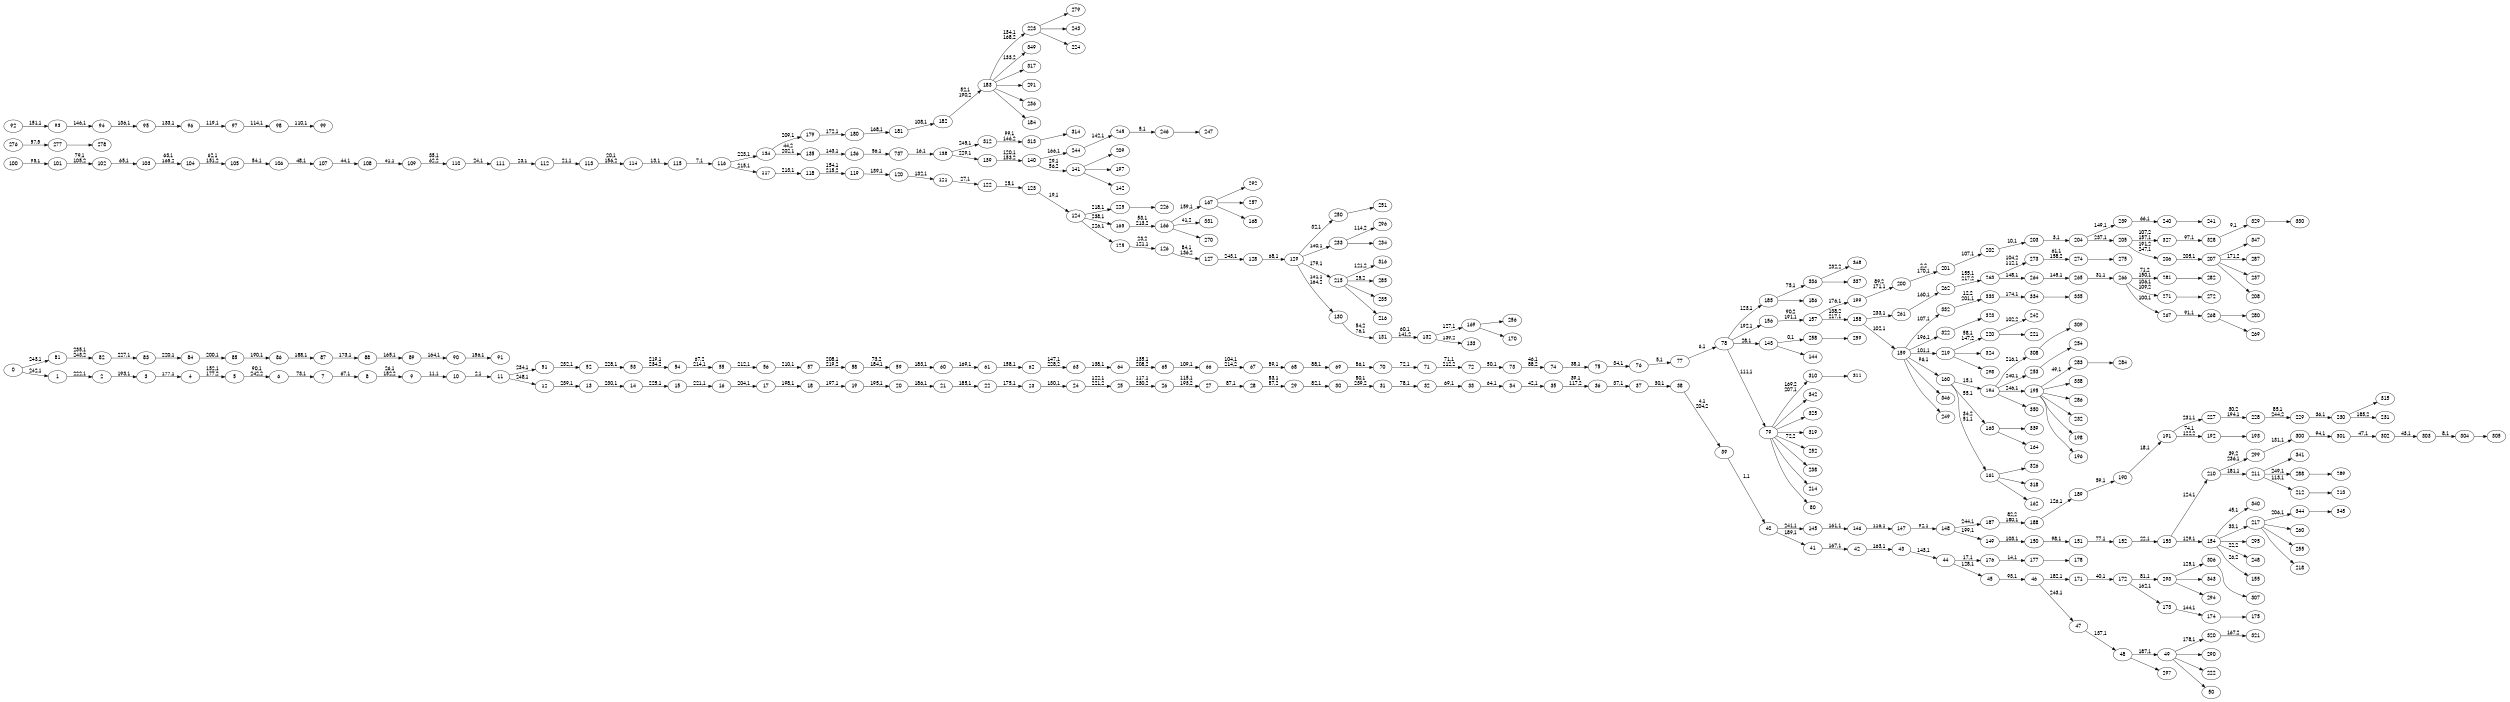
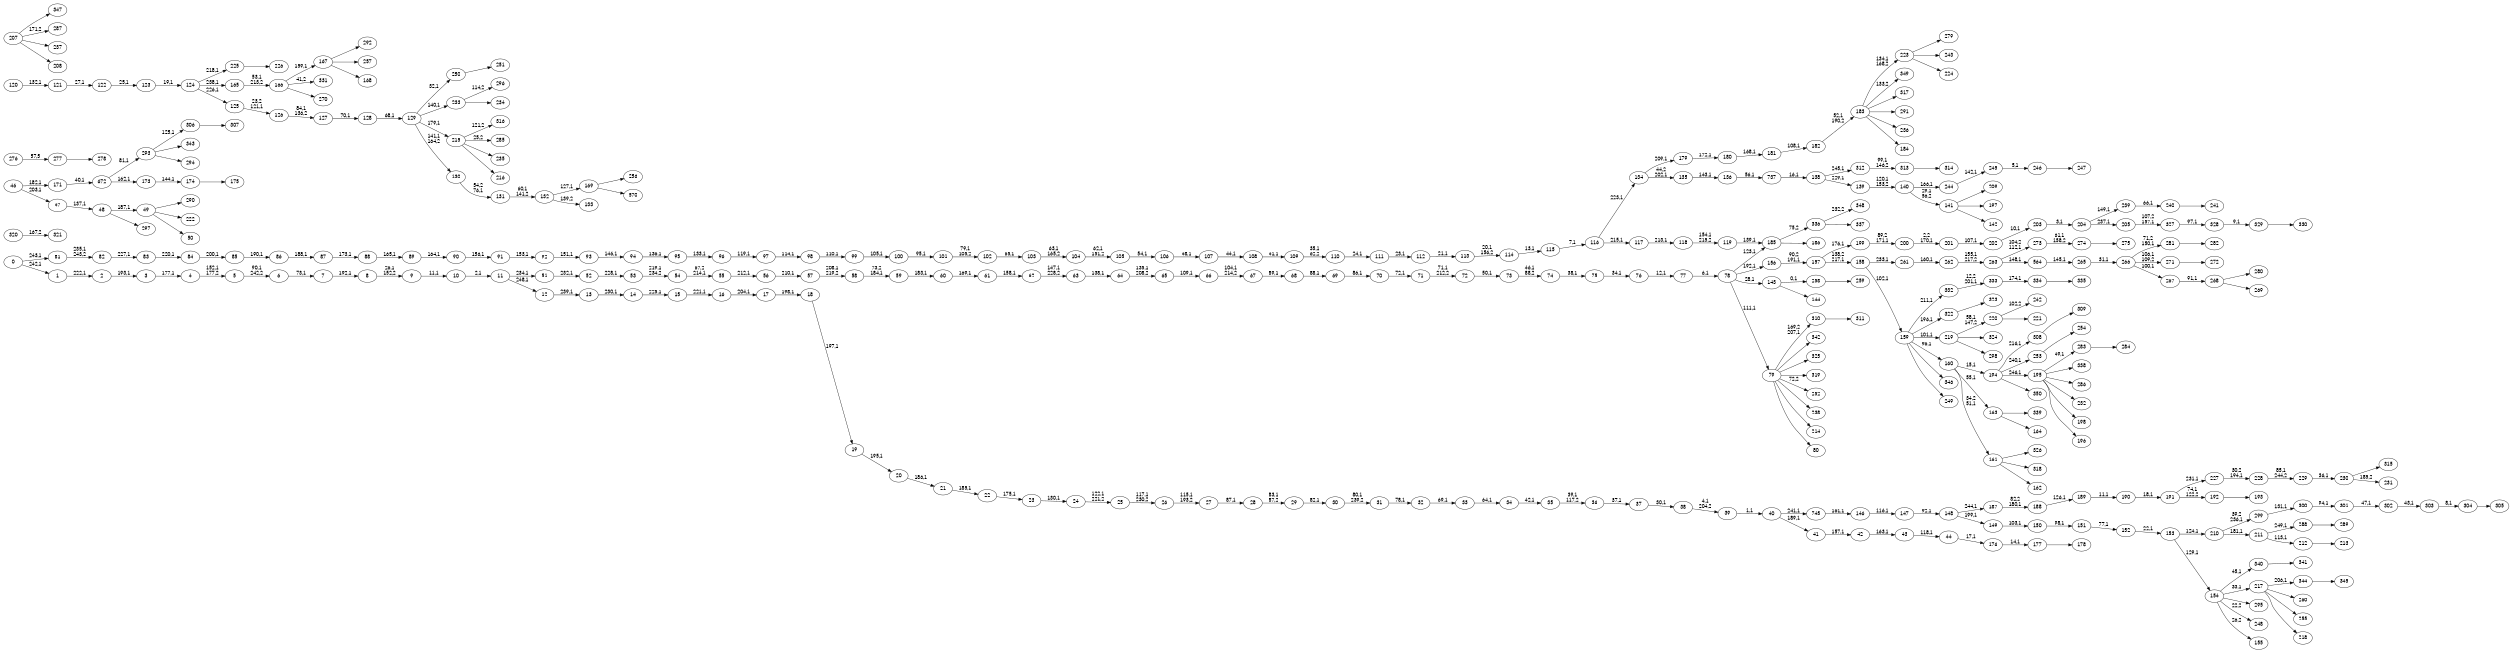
(875, 174) -> (1748, 243)
none -> (521, 257)
none -> (875, 257)
(1231, 257) -> (345, 116)
(2167, 259) -> none
(2034, 278) -> (2037, 263)
(1791, 286) -> (1794, 228)
(1923, 319) -> (1927, 301)
(1512, 339) -> (633, 196)
(1659, 360) -> (1661, 273)
(345, 374) -> (345, 273)
(2276, 465) -> (2279, 564)
(2101, 481) -> (2104, 495)
(1813, 529) -> (1816, 514)
(1835, 546) -> (1838, 532)
(1923, 551) -> (1927, 533)
(1990, 579) -> none
(2123, 579) -> (102, 182)
(2056, 593) -> (35, 190)
(2187, 646) -> none
